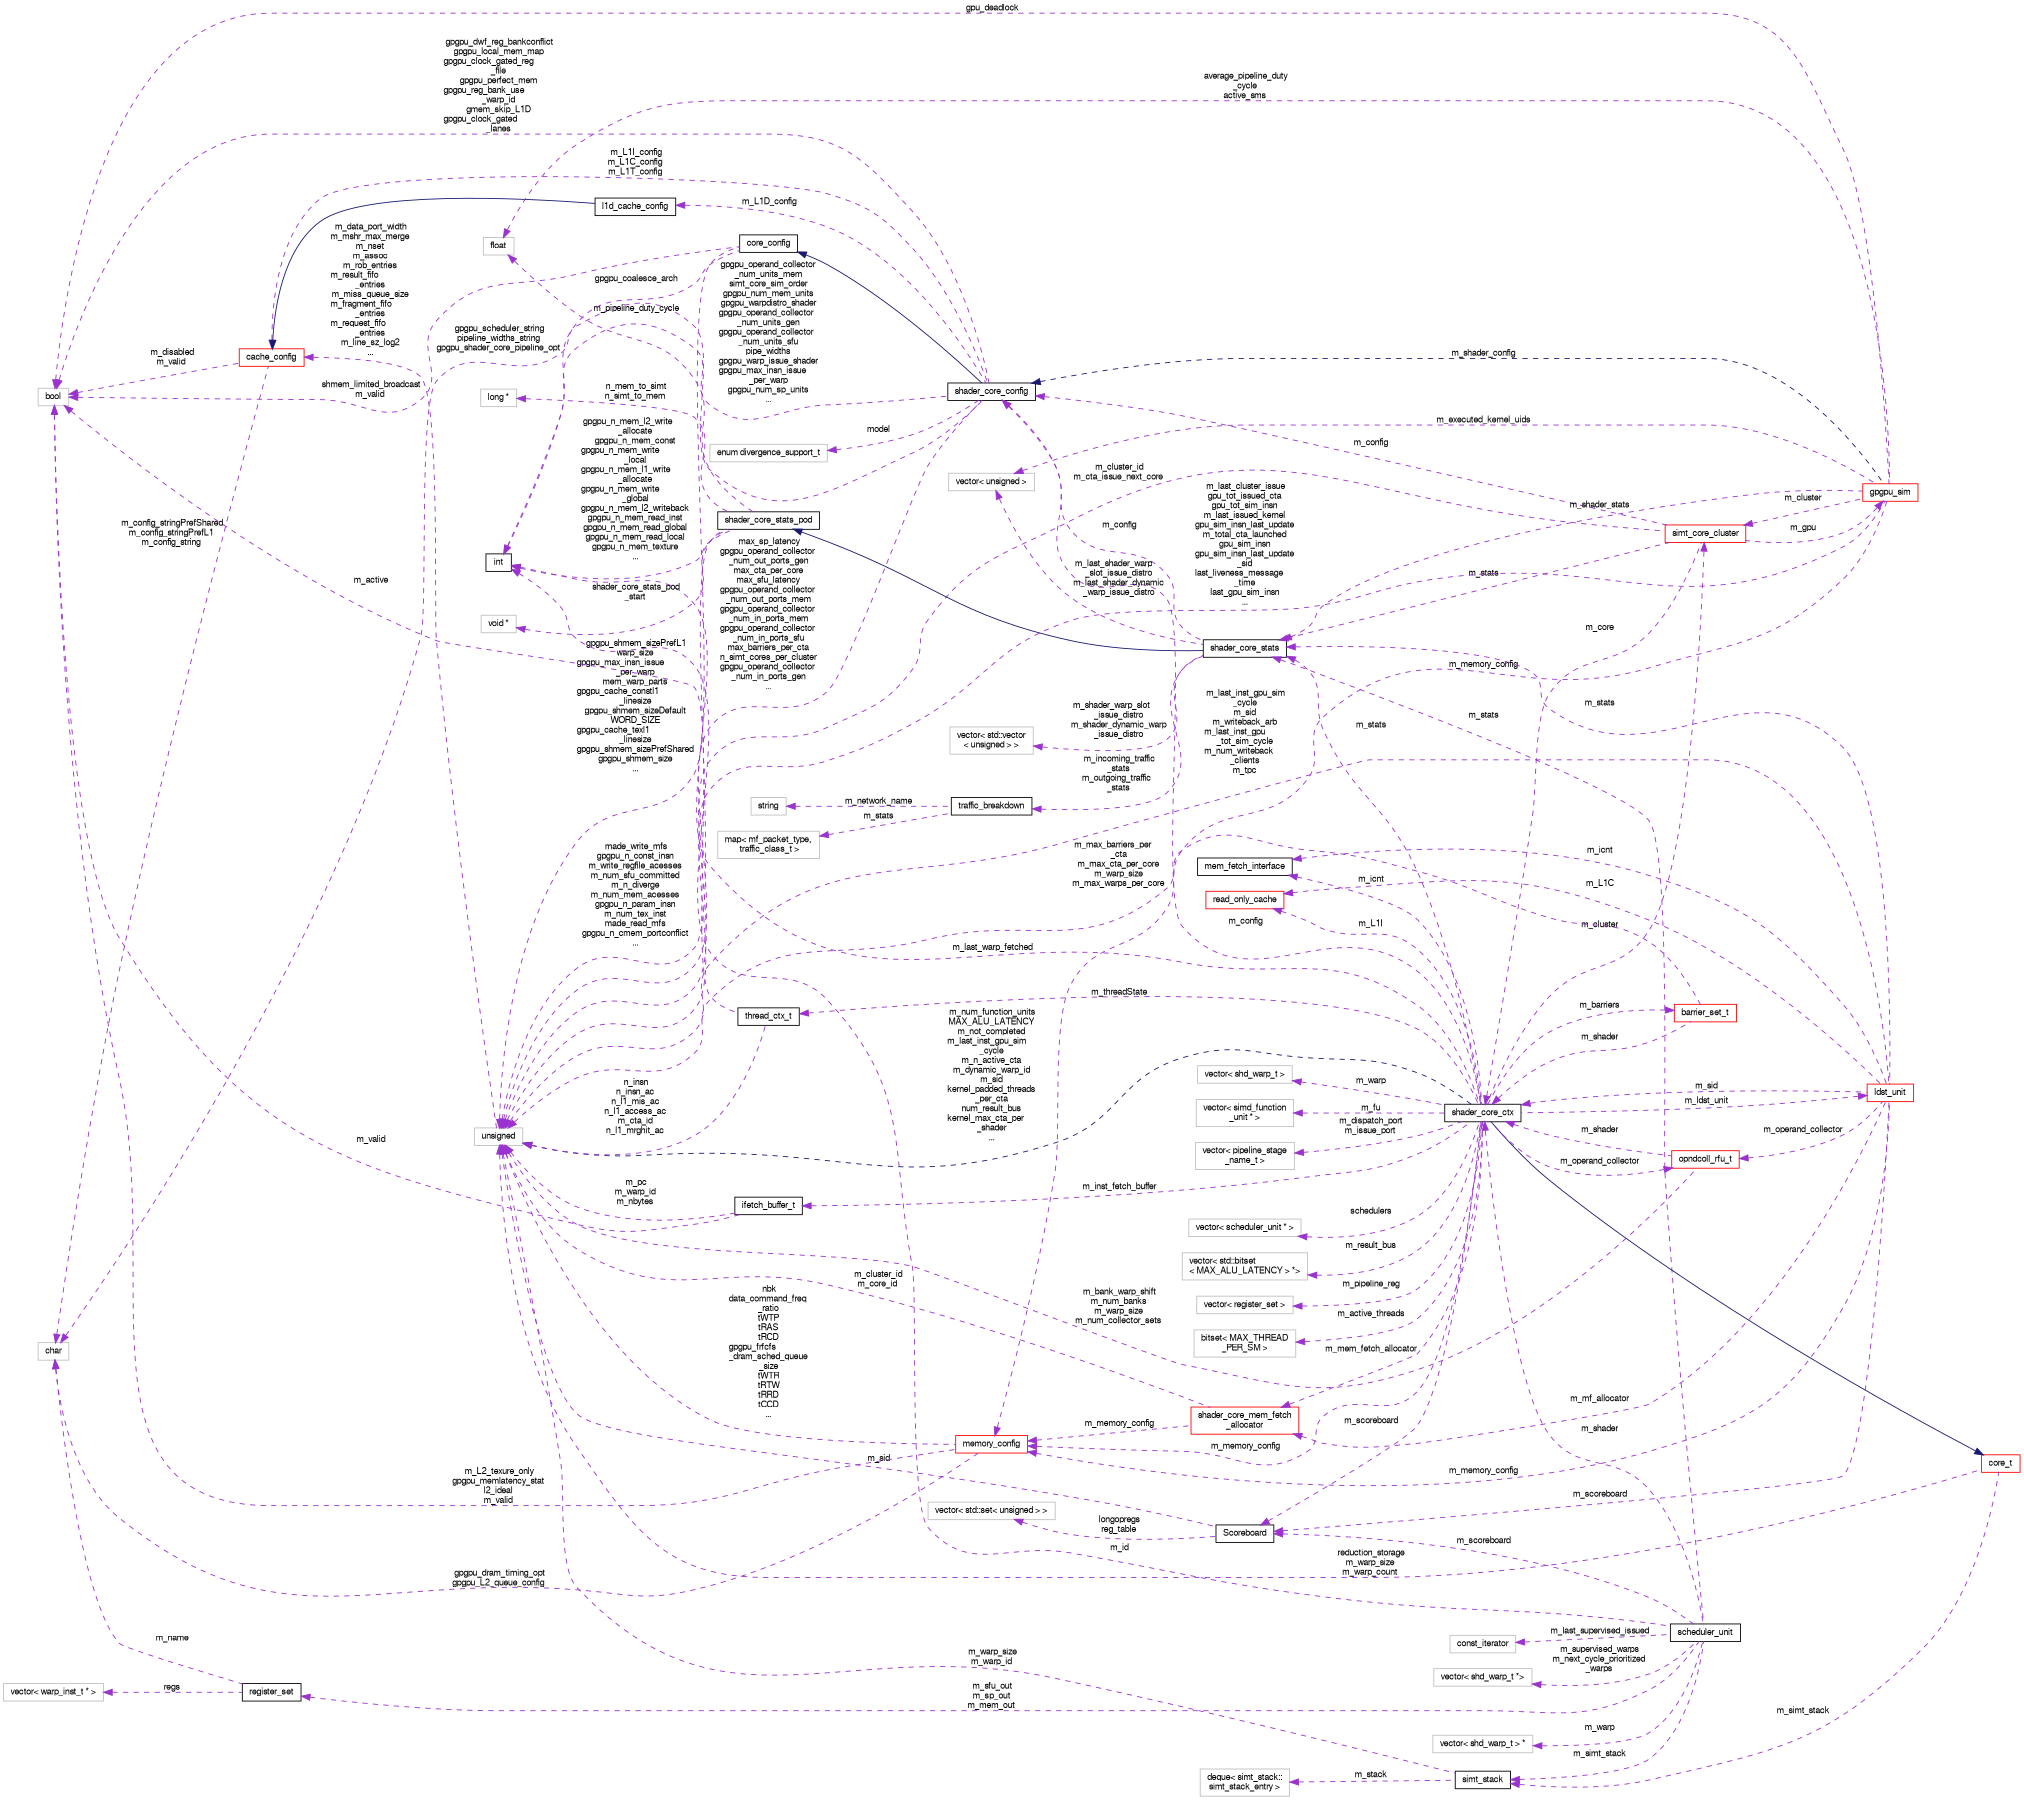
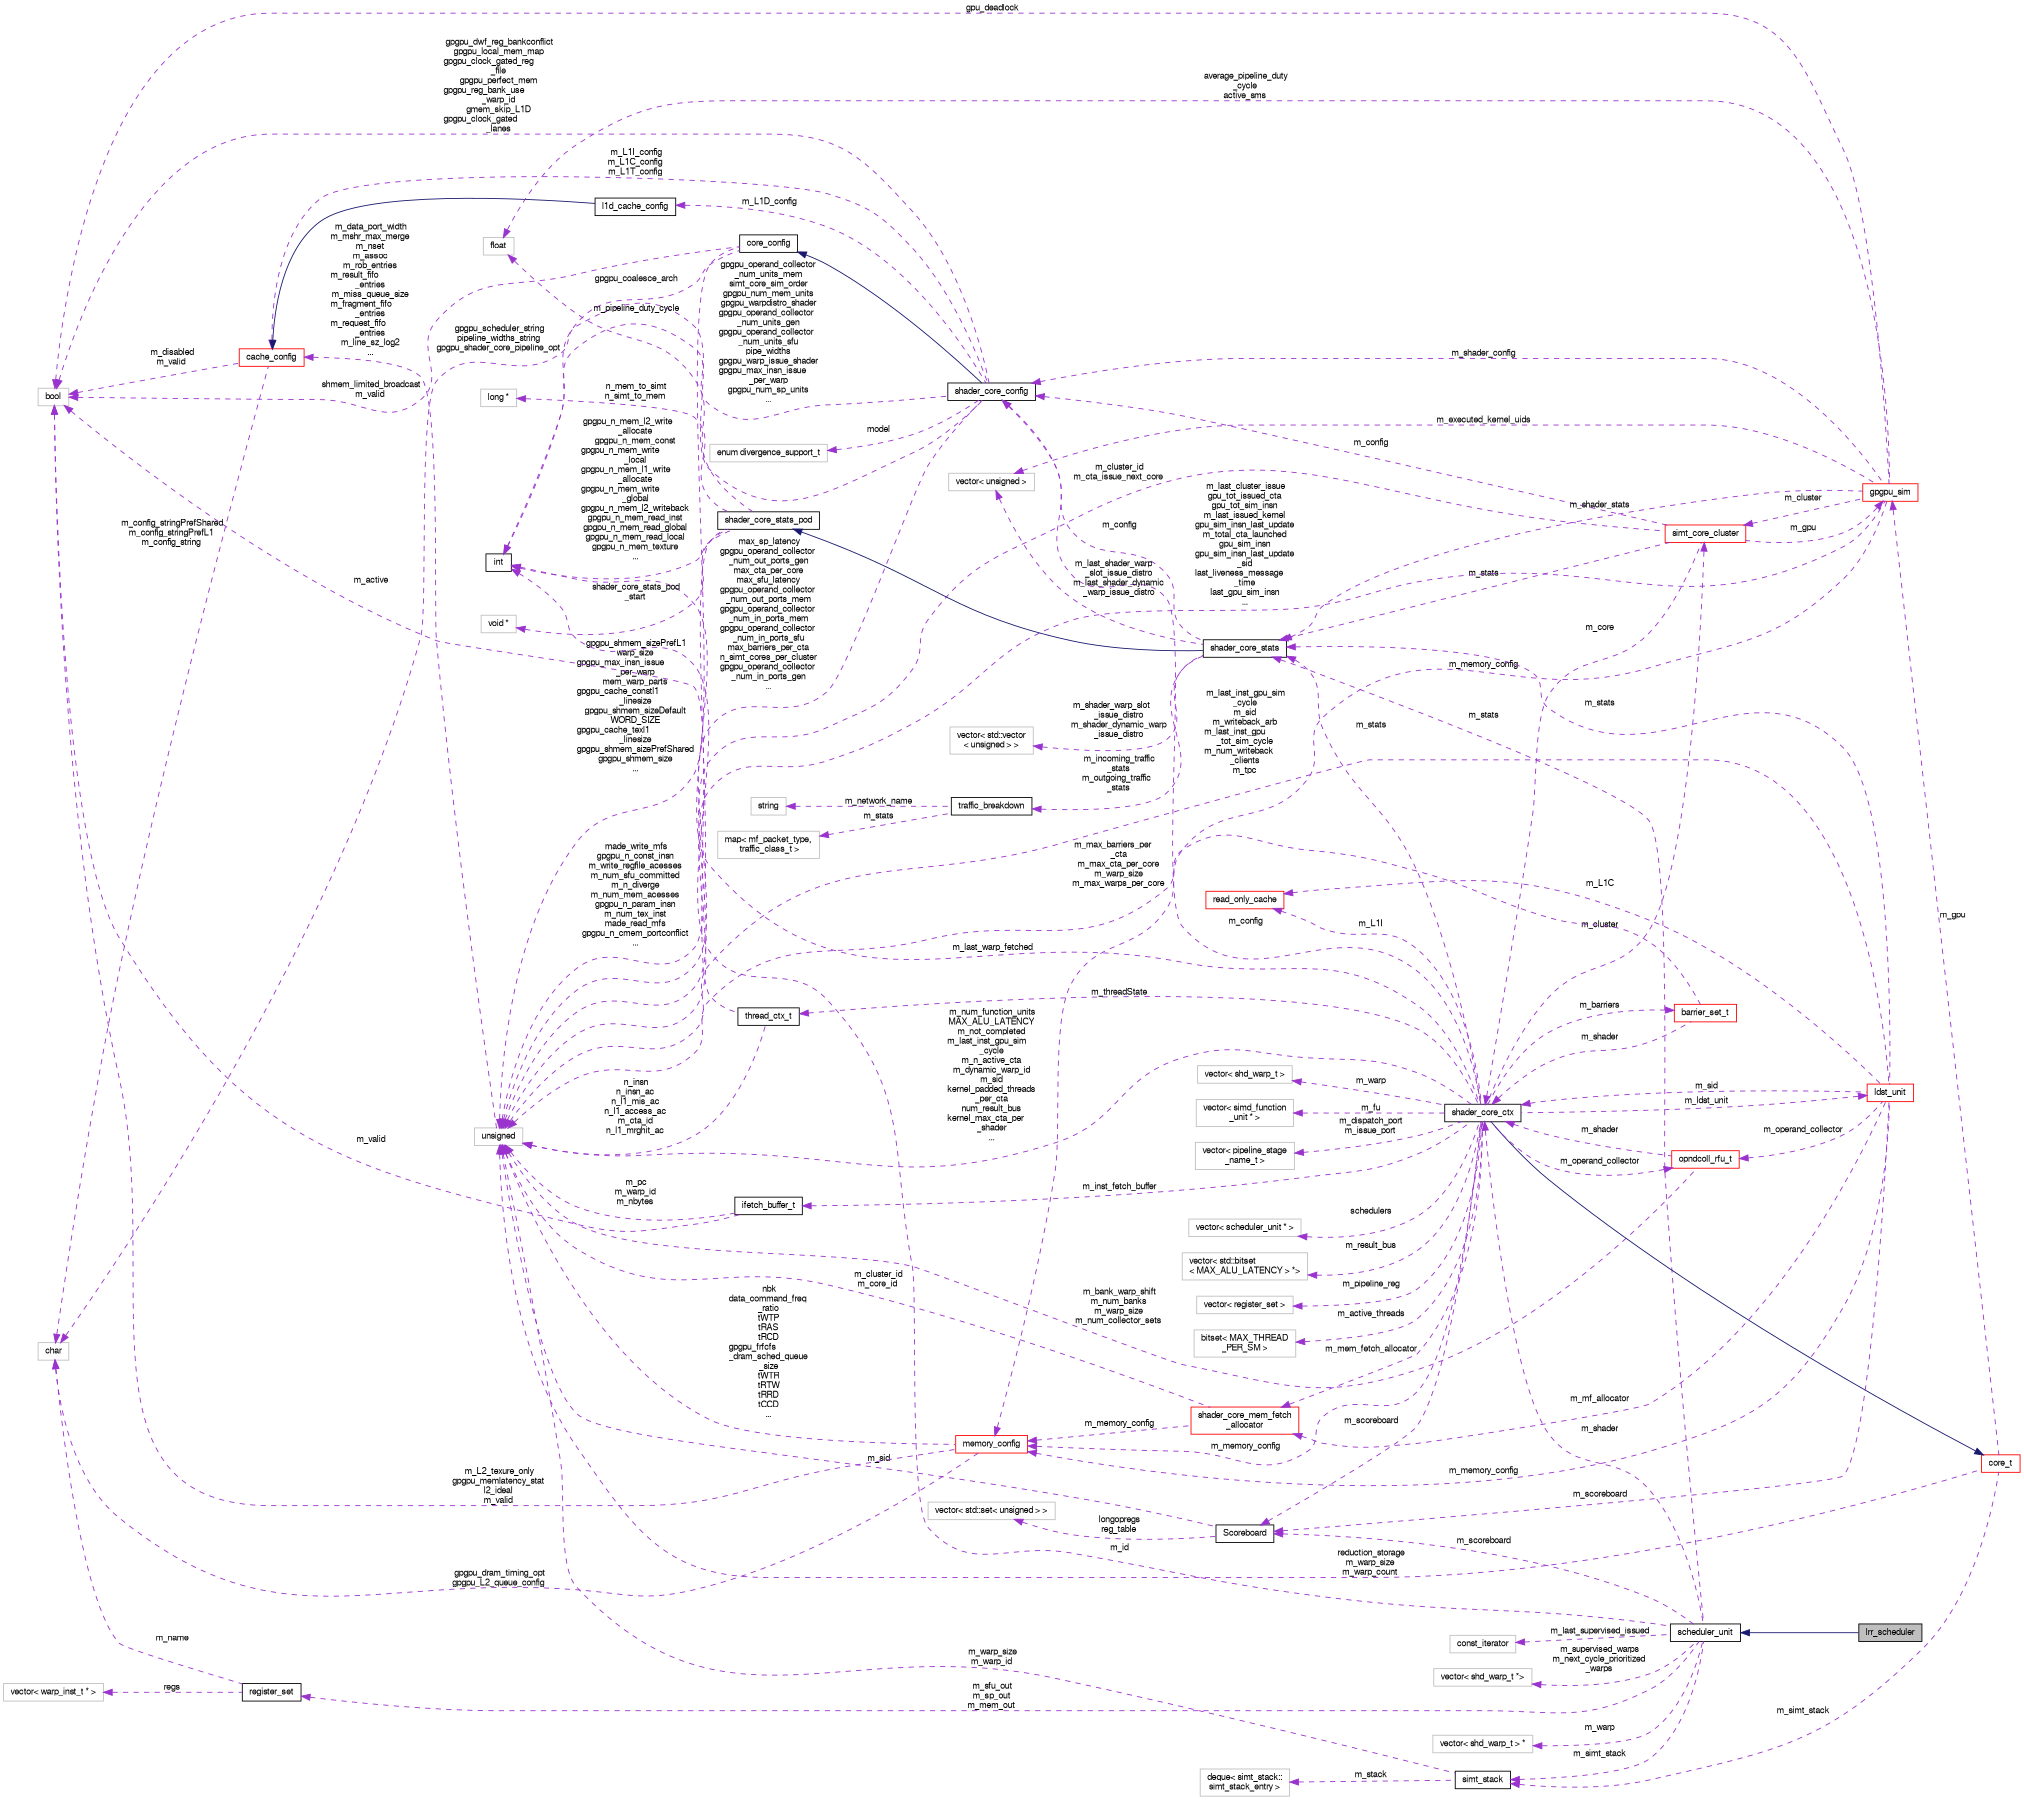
(1485, 358) -> (1485, 358)
(1245, 867) -> none
none -> (1946, 983)
(1021, 1152) -> (1021, 1152)
none -> (1890, 1633)
